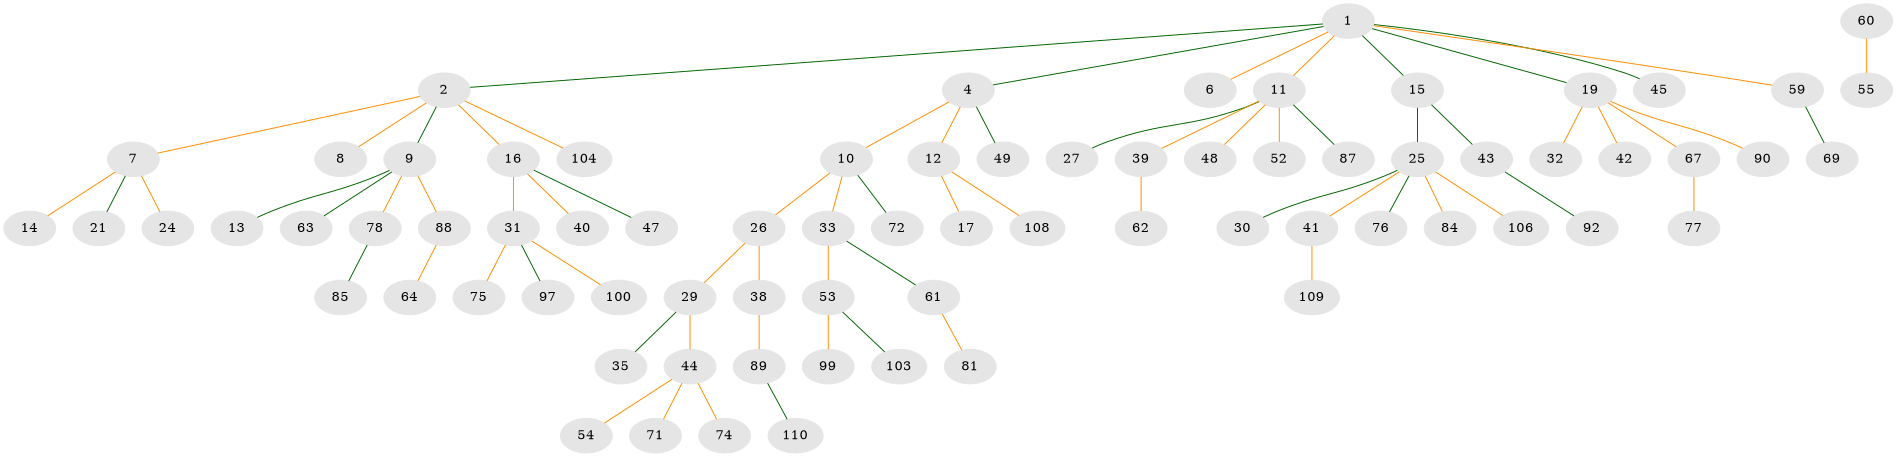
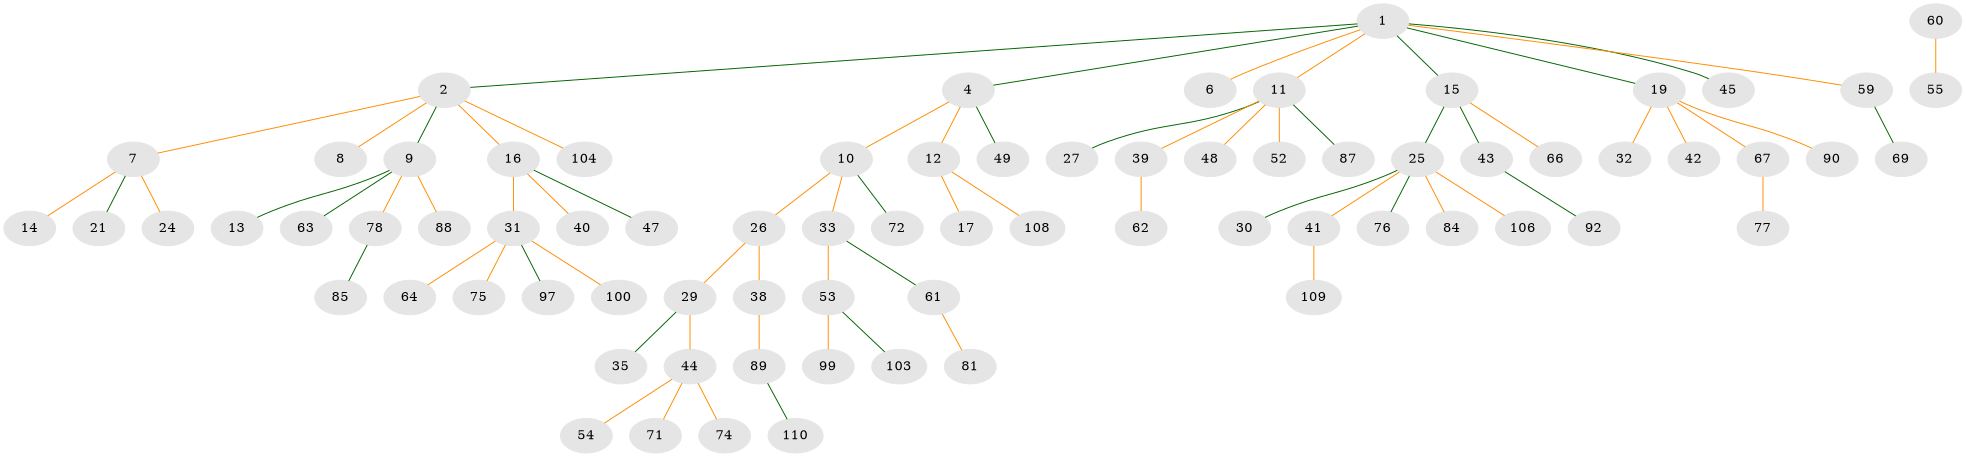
none -> (1556, 159)
(427, 263) -> (462, 263)
